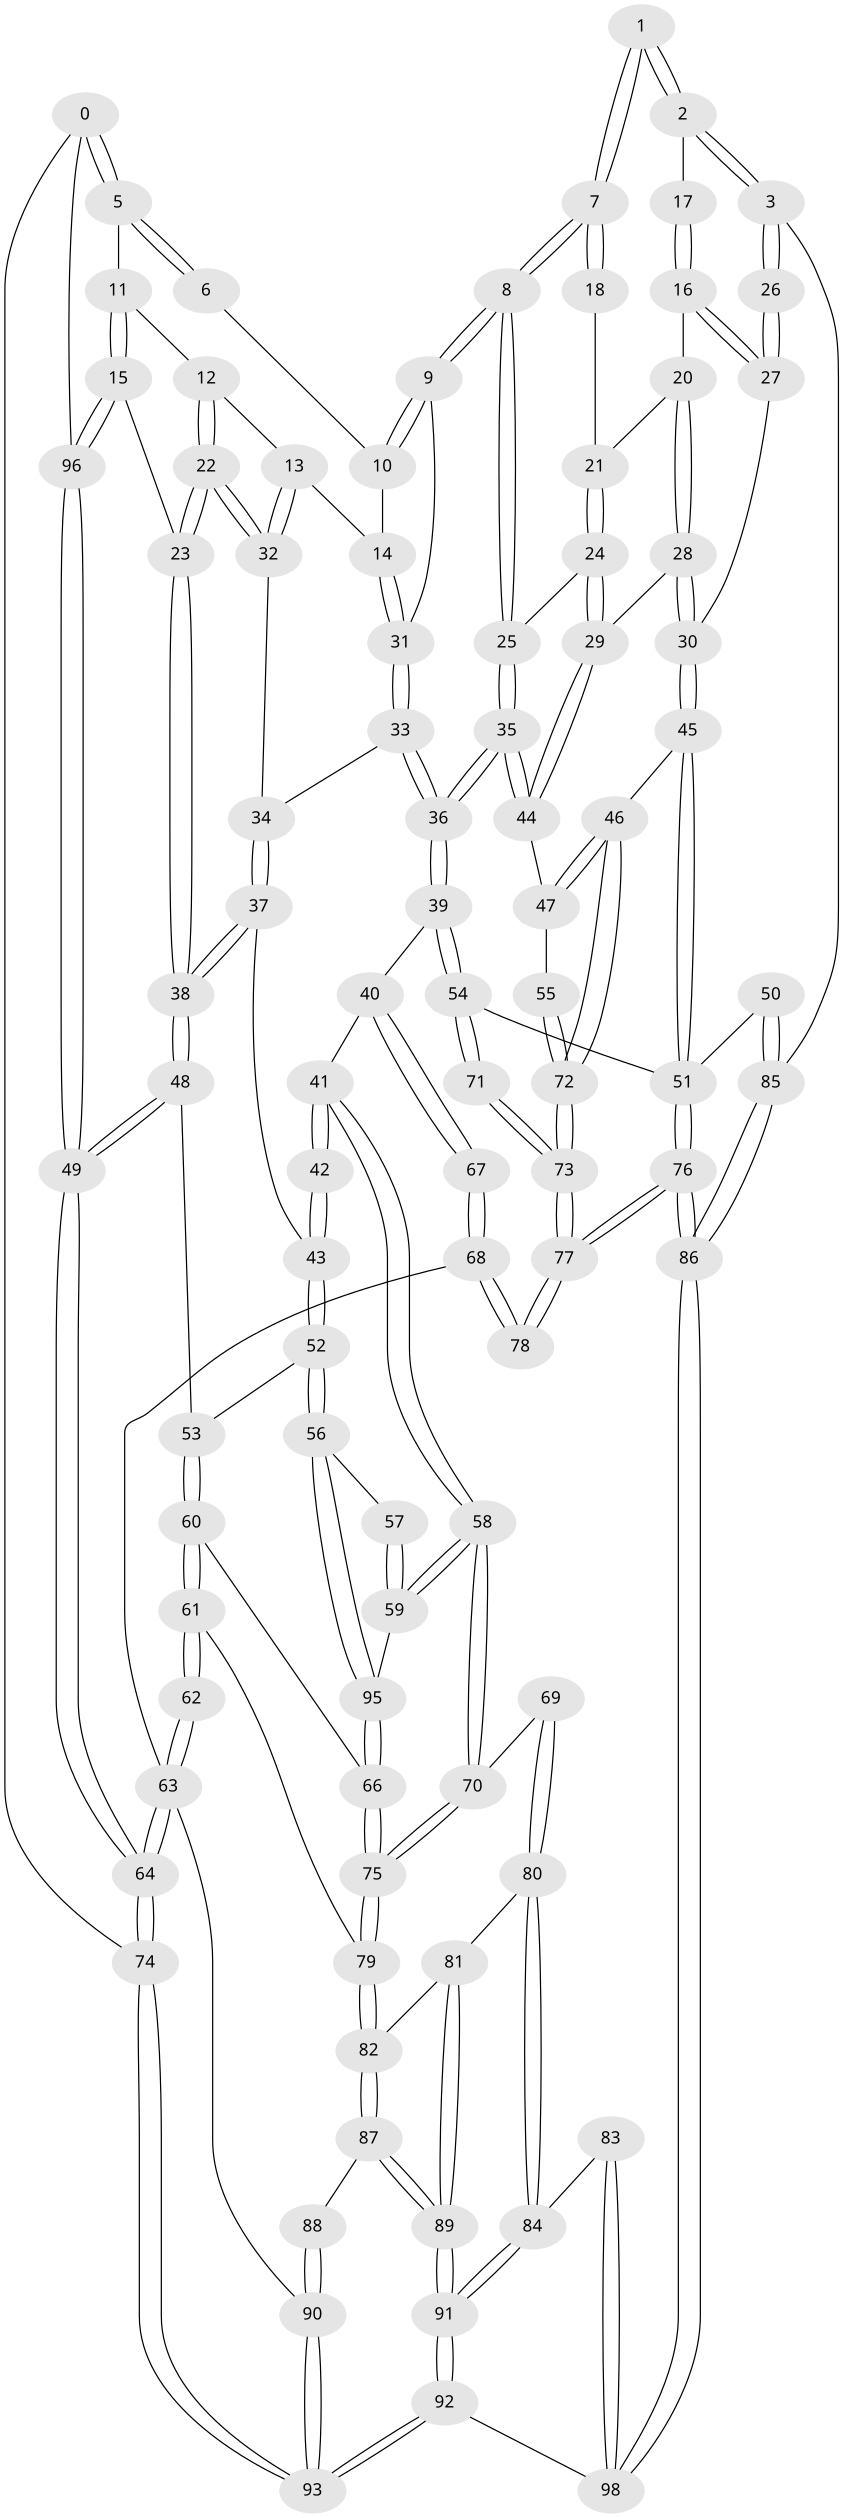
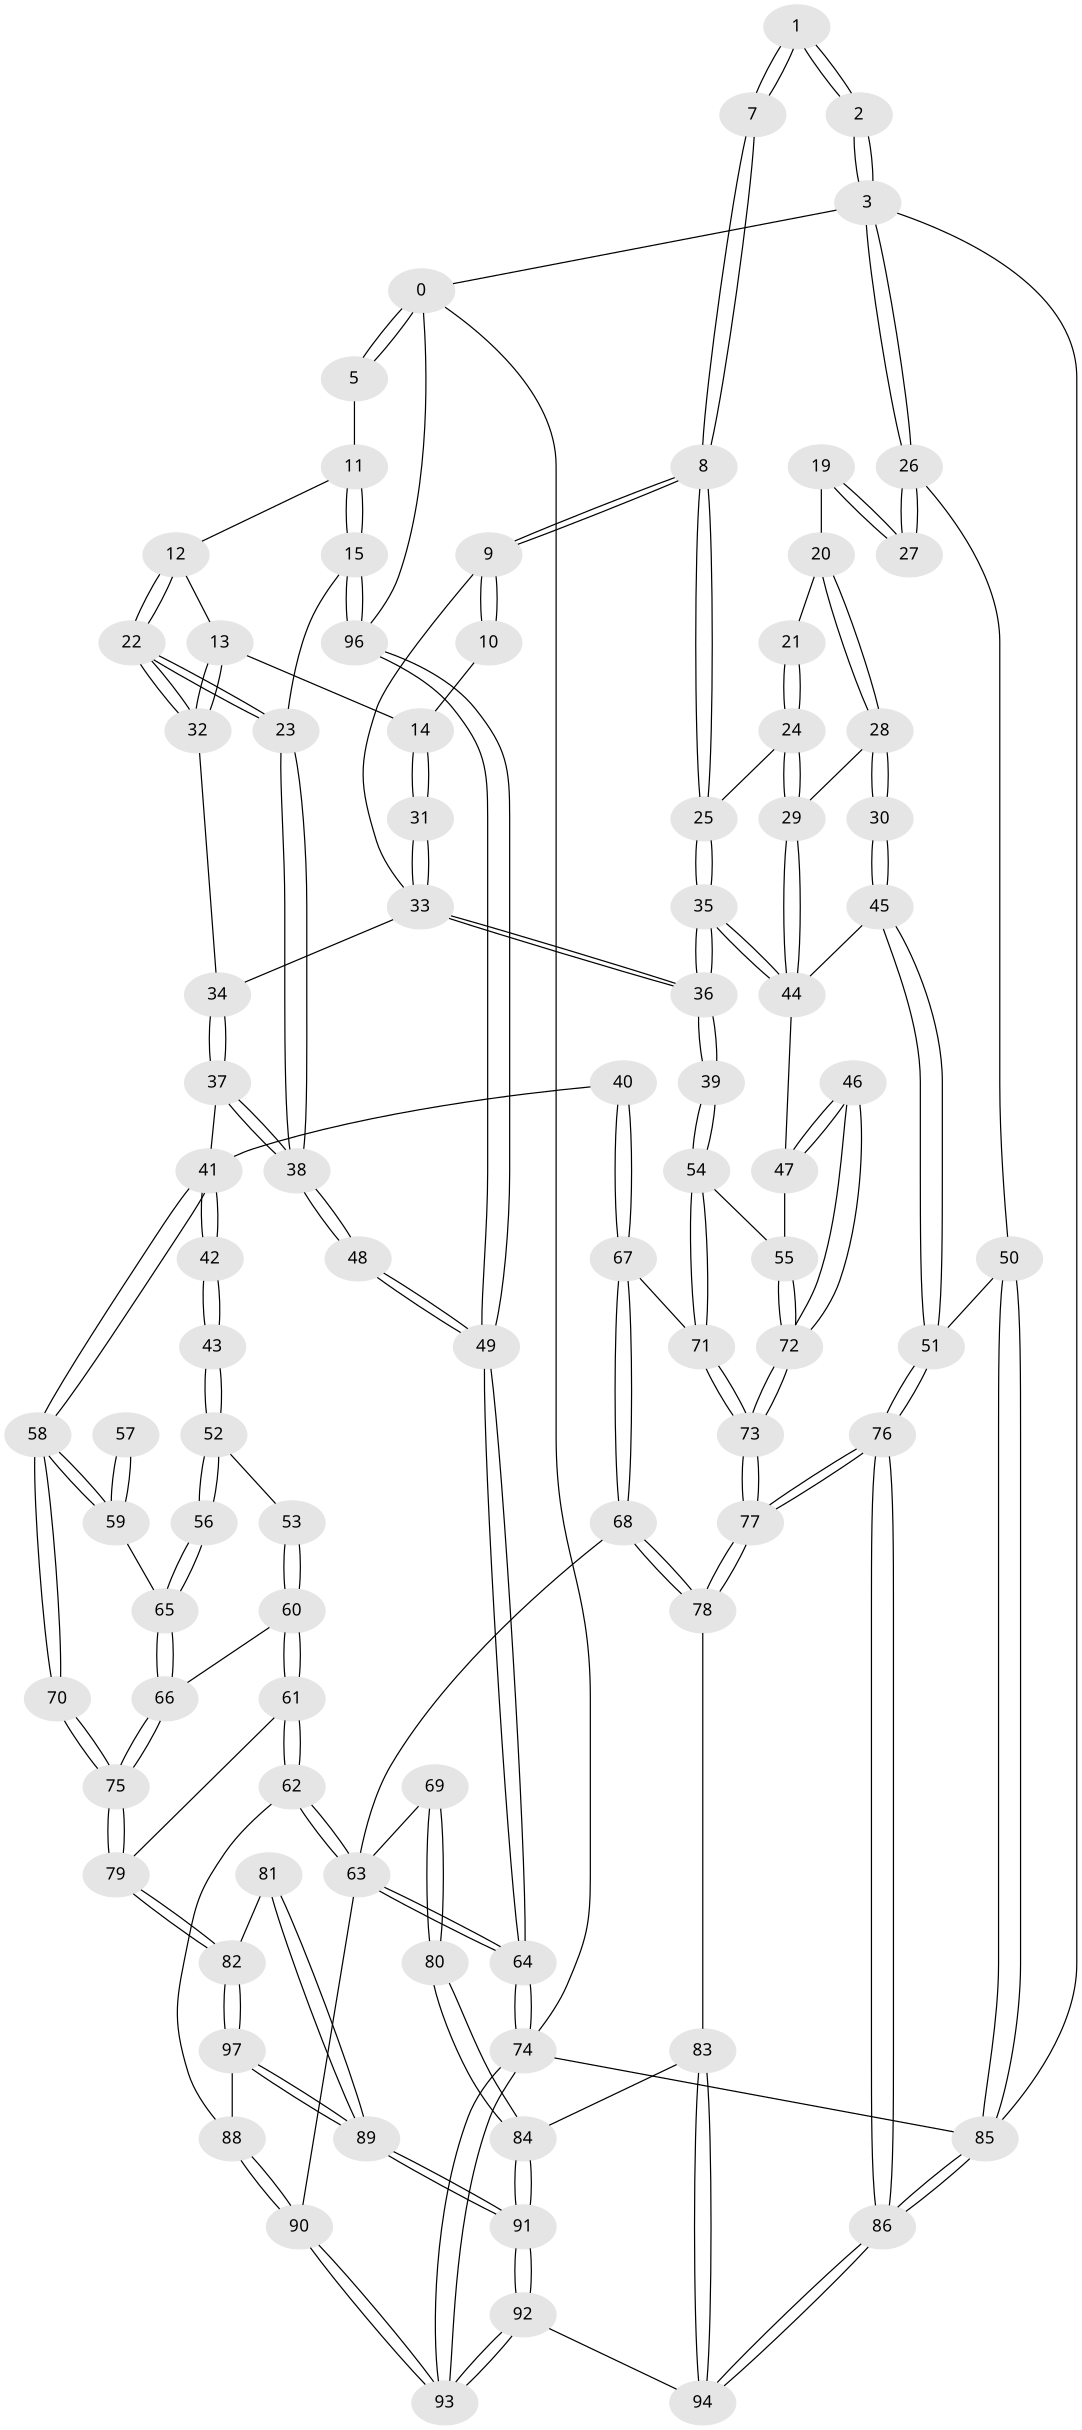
(683, 203) -> none
none -> (645, 247)
(207, 291) -> none
(595, 291) -> none
(683, 291) -> (821, 467)
(434, 513) -> (373, 720)
(747, 516) -> none
(651, 775) -> (836, 951)
none -> (1000, 852)
(405, 951) -> none
(556, 1038) -> (741, 1215)
(257, 1088) -> (213, 1127)
(186, 1259) -> none
none -> (662, 1303)
(356, 1479) -> none
(373, 1699) -> (165, 1611)
(512, 1743) -> (396, 1831)
none -> (703, 1831)
(494, 1919) -> none
none -> (186, 1953)
none -> (754, 2095)
(369, 2139) -> (232, 2051)
(611, 2491) -> (703, 2403)
